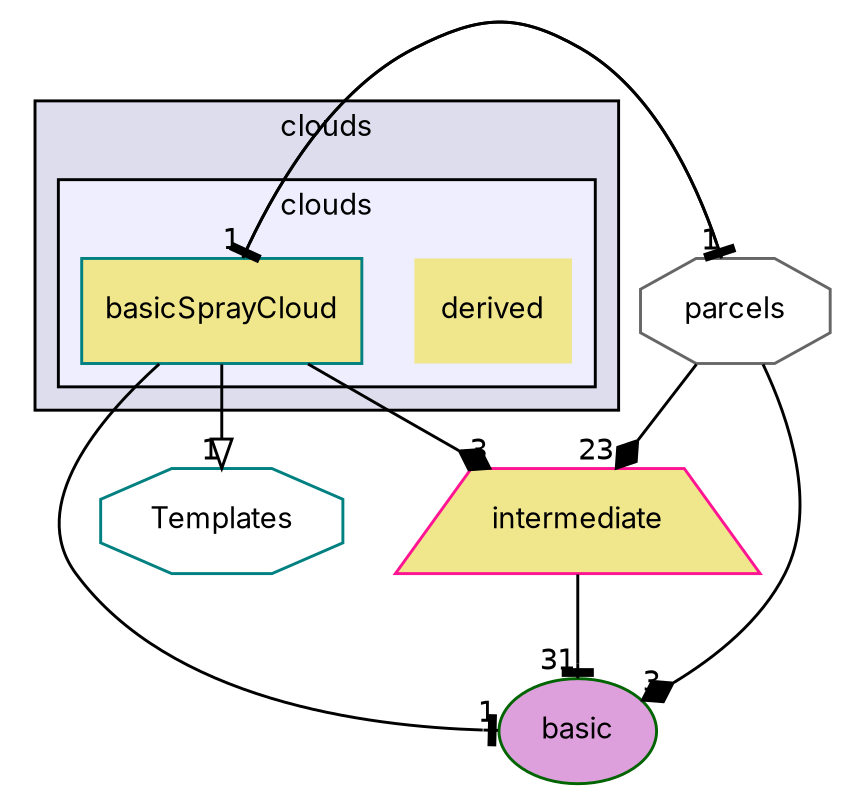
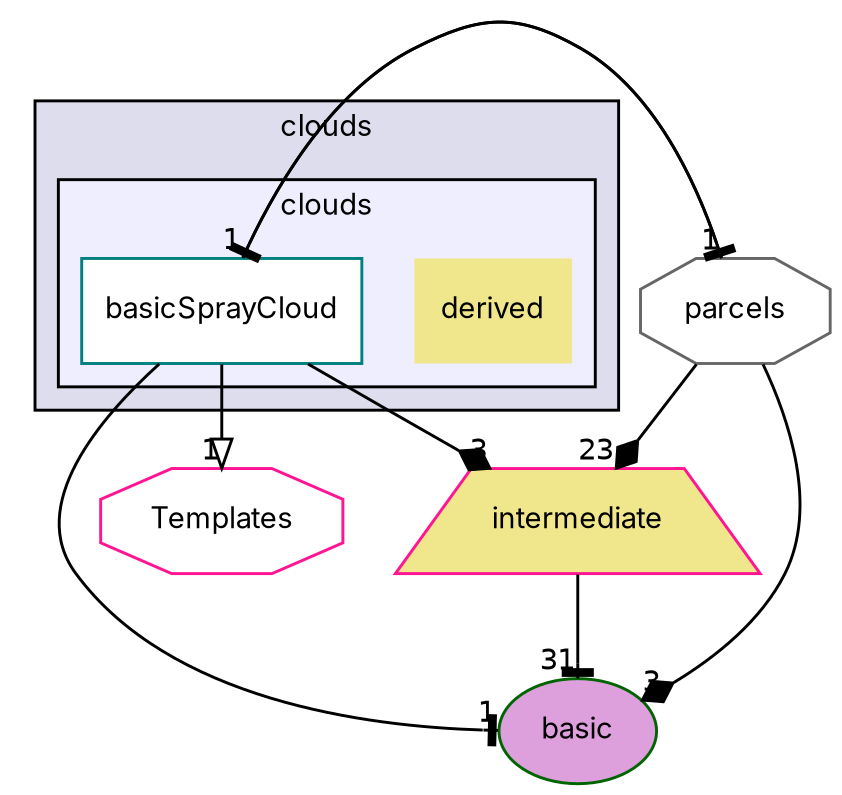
(222, 311) -> (222, 311)
(222, 521) -> (222, 521)
